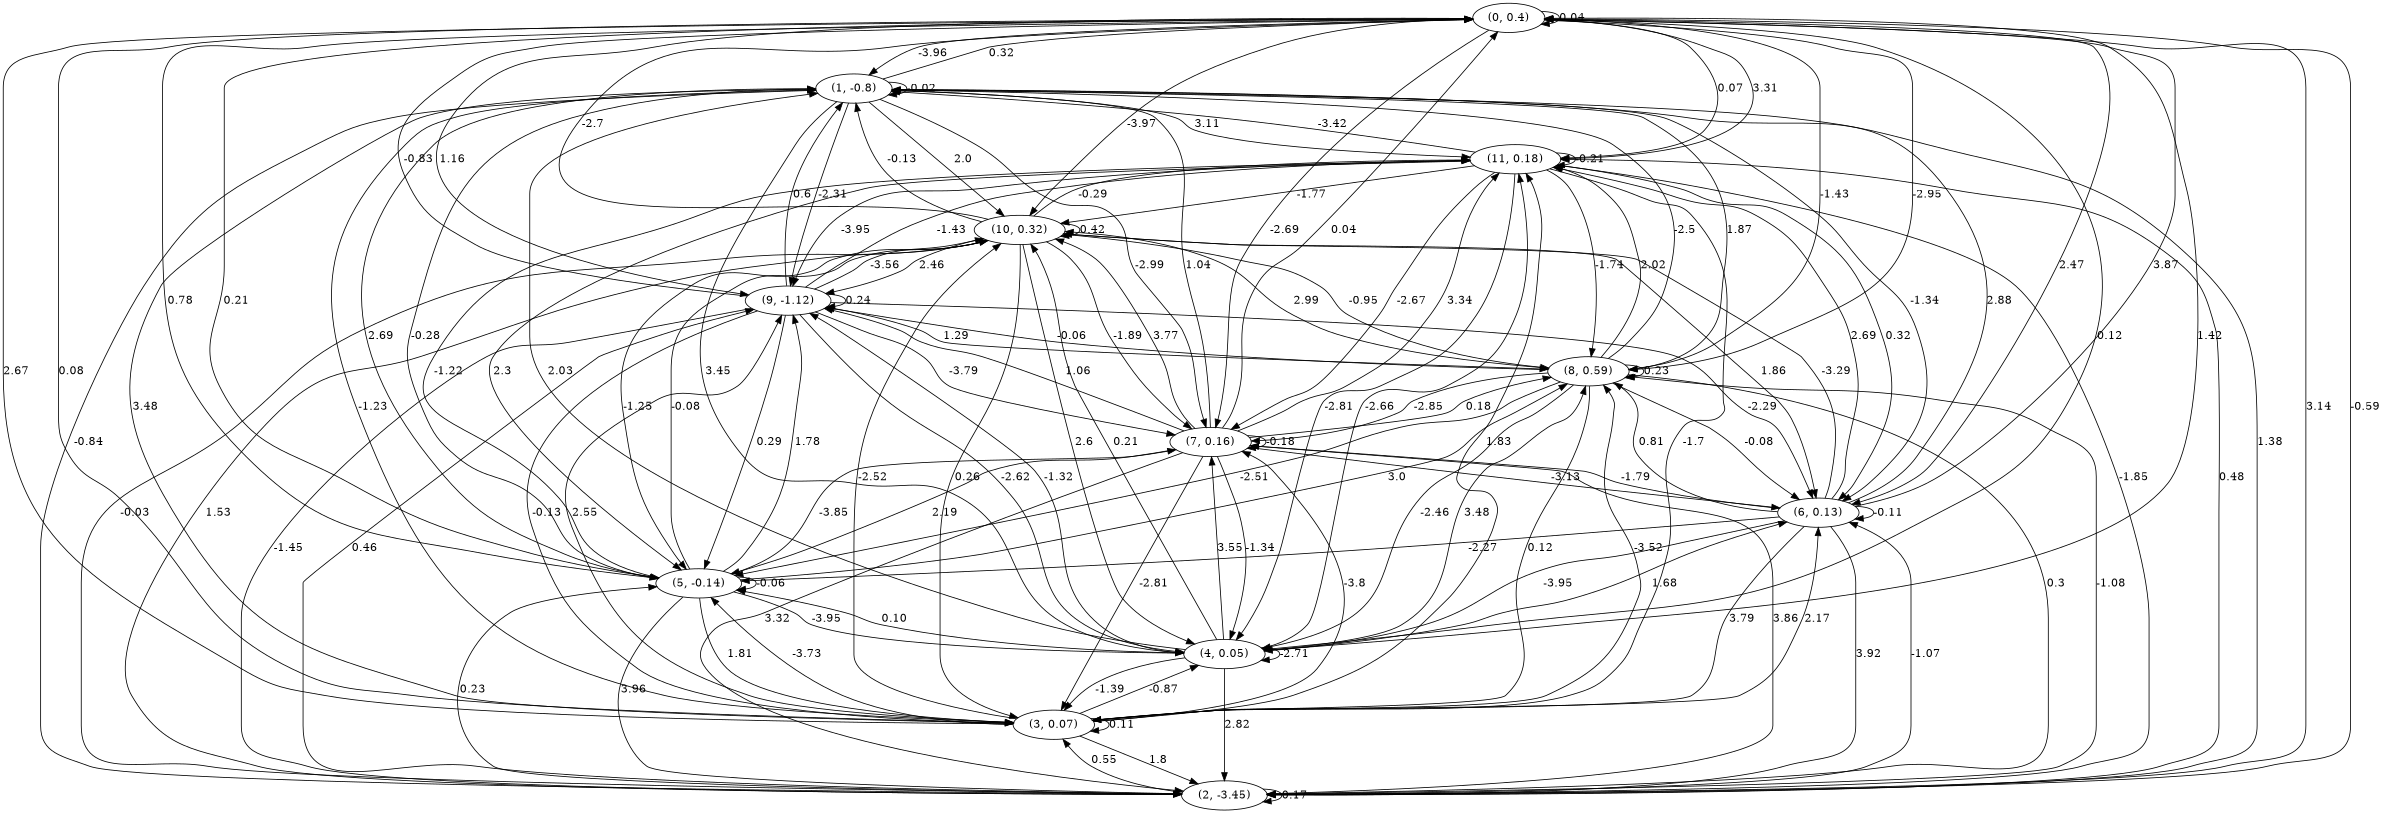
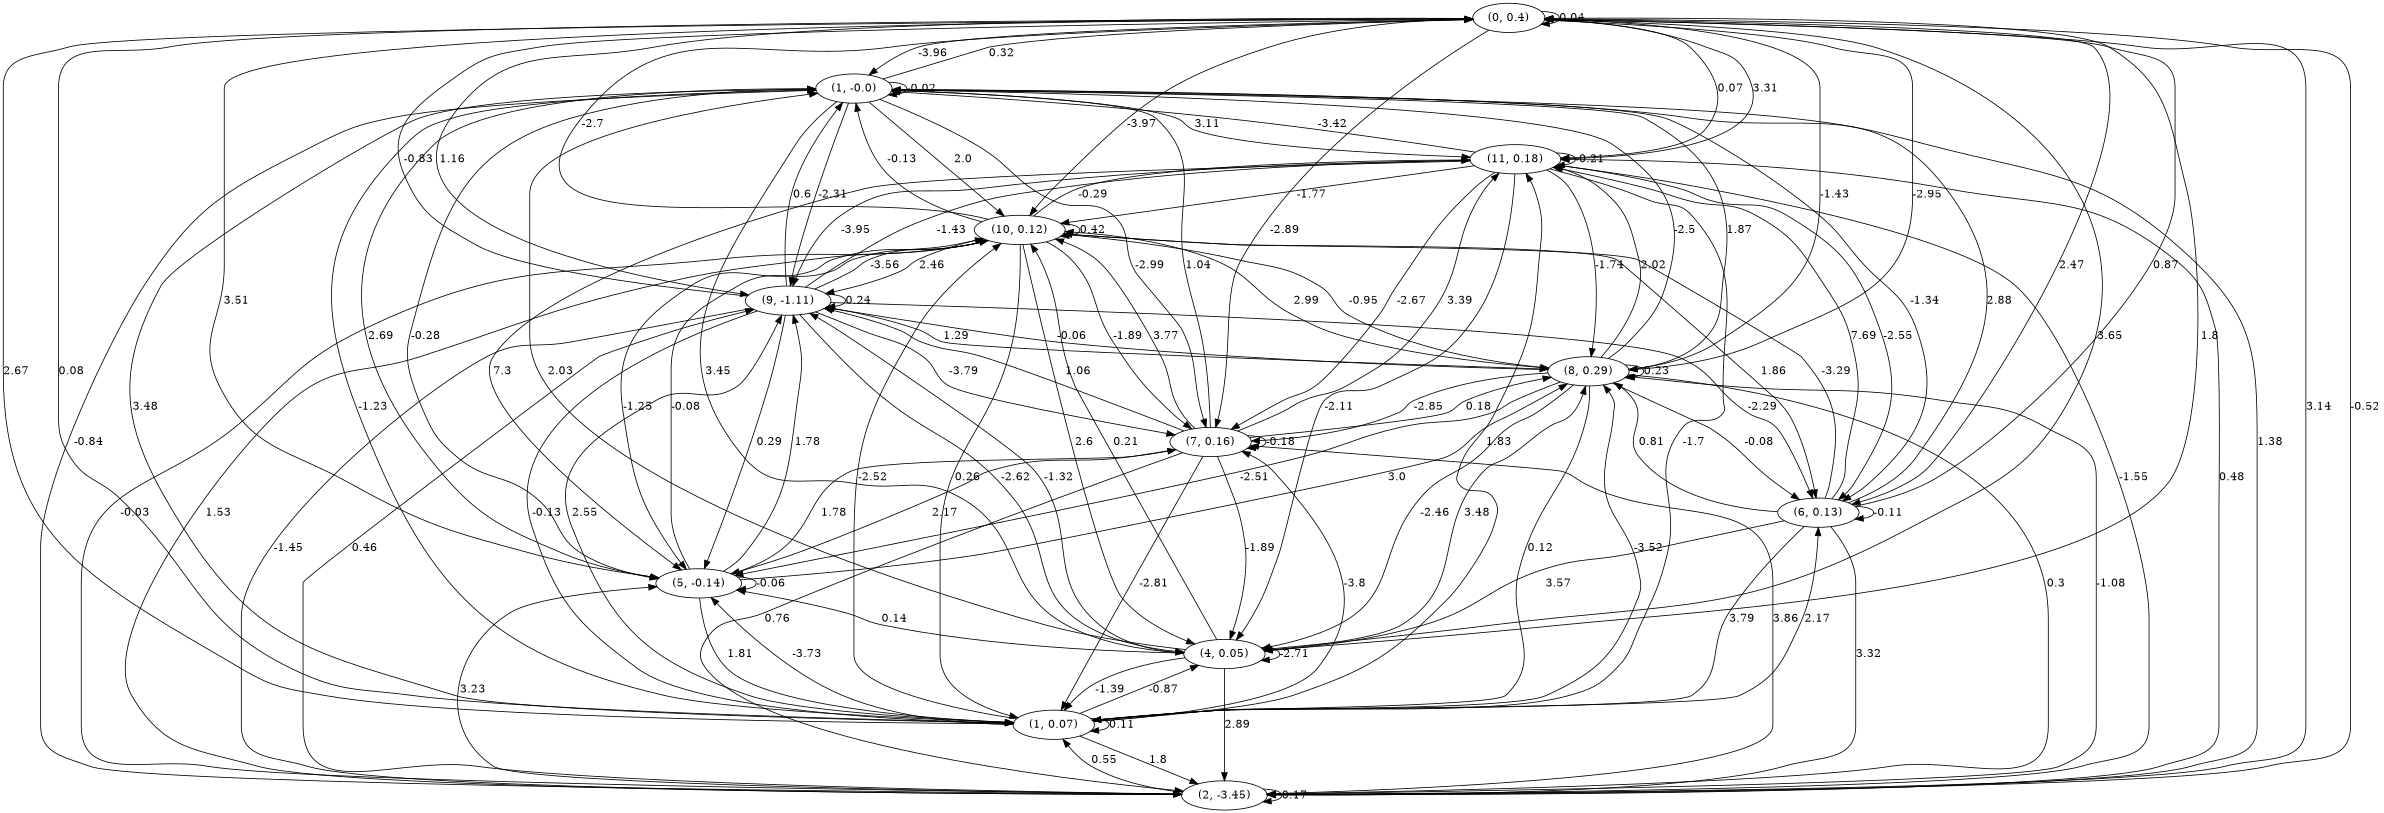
(385, 41) -> none
(854, 89) -> (854, 89)
(751, 198) -> none
(1327, 220) -> none
(1020, 230) -> (1020, 230)
(1285, 230) -> (1285, 230)
(2166, 265) -> (2166, 265)
(236, 301) -> (236, 301)
(788, 301) -> (788, 301)
(1460, 301) -> (1460, 301)
(1864, 336) -> (1864, 336)
(1898, 336) -> (1898, 336)
(2110, 336) -> (2110, 336)
(2210, 336) -> (2210, 336)
(503, 371) -> (503, 371)
(1588, 371) -> (1588, 371)
(1382, 391) -> none
(1339, 407) -> (1339, 407)
(2366, 407) -> (2366, 407)
(1573, 470) -> none
(2134, 477) -> (2134, 477)
(1510, 479) -> none
(834, 513) -> (834, 513)
(945, 513) -> (945, 513)
(1261, 548) -> (1261, 548)
(1218, 552) -> none
(1265, 556) -> none
(1558, 583) -> (1558, 583)
(1527, 608) -> none
(778, 619) -> (778, 619)
(895, 619) -> (895, 619)
(950, 645) -> none
(1869, 654) -> (1869, 654)
(473, 689) -> (473, 689)
(1054, 725) -> (1054, 725)
(1237, 725) -> (1237, 725)
(1889, 757) -> none
(738, 778) -> none
